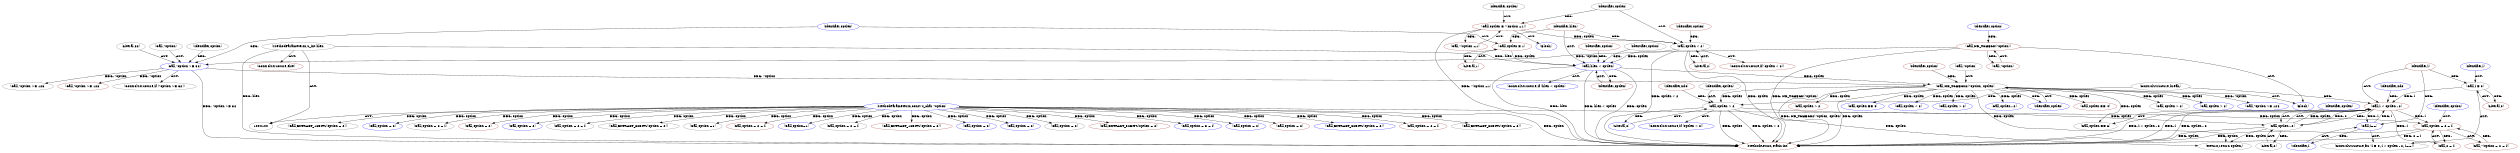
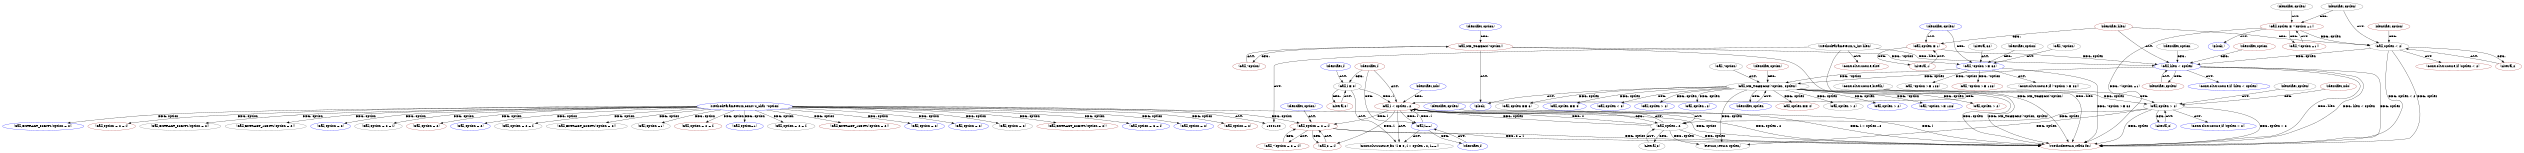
(1943, 96) -> (1663, 96)
(2197, 111) -> (1398, 125)
(1768, 146) -> (2070, 146)
